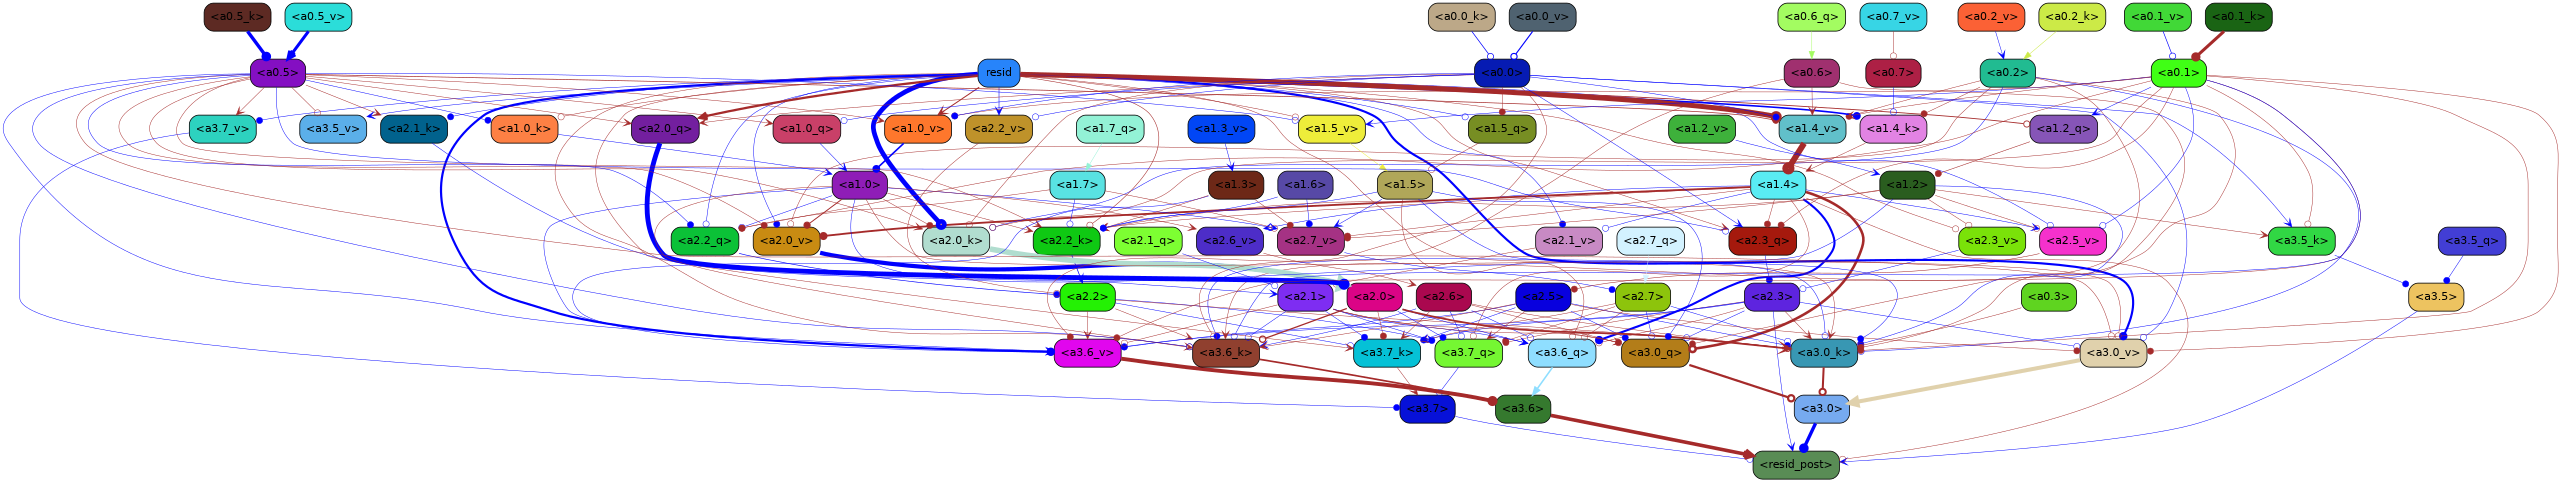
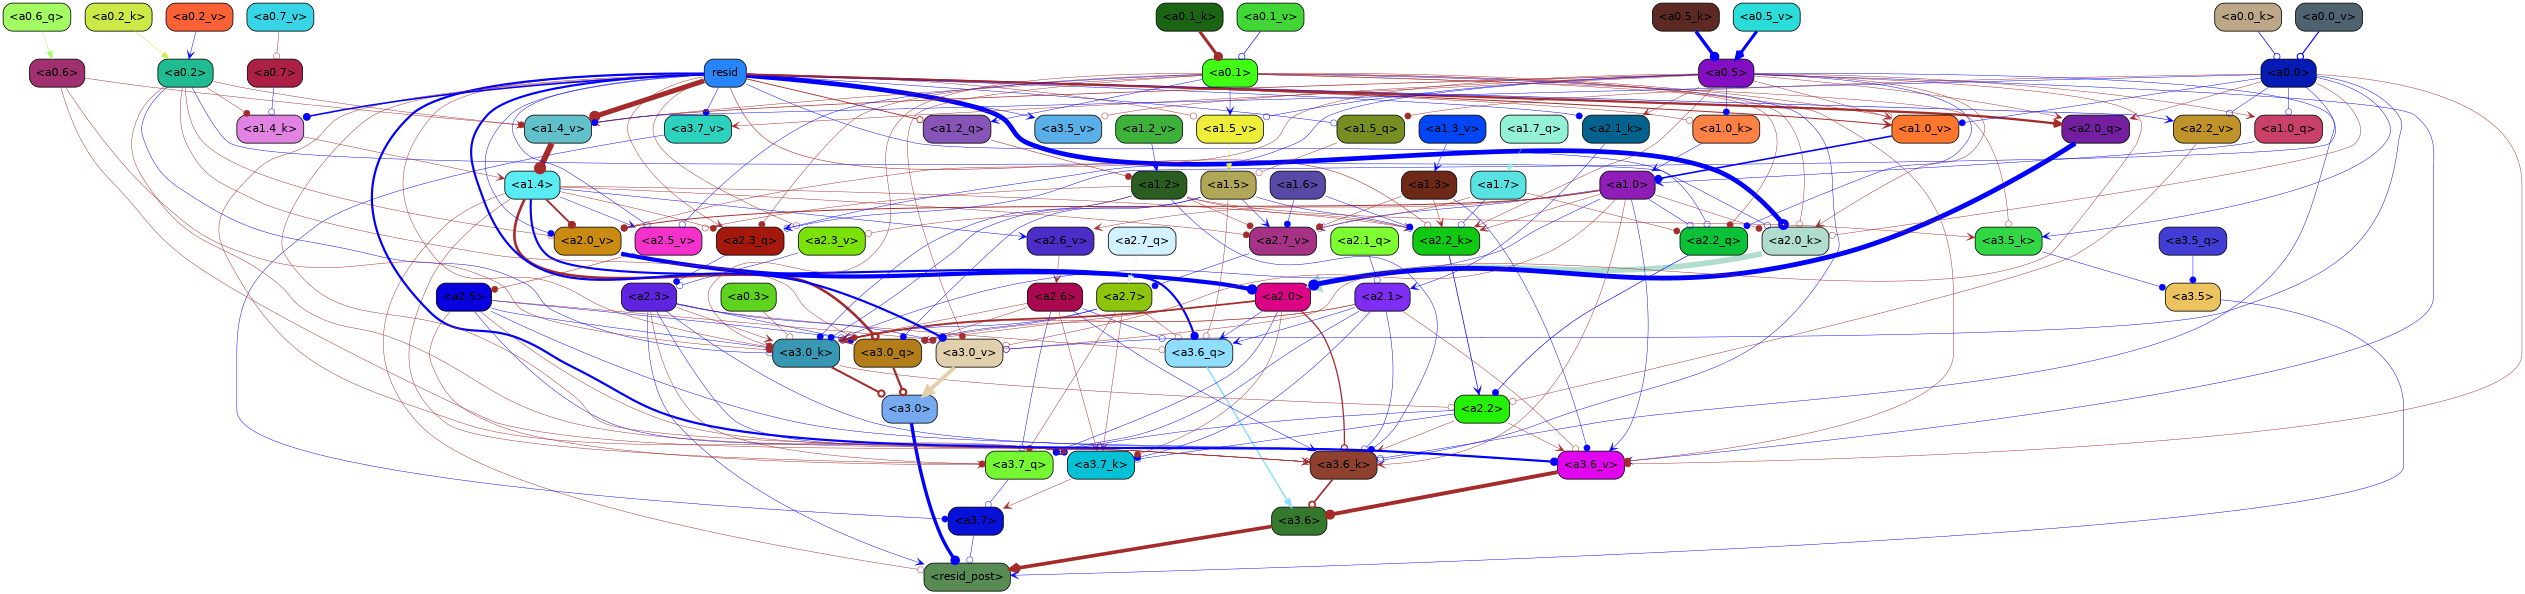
(1569, 241) -> none
(1316, 314) -> (1143, 394)
